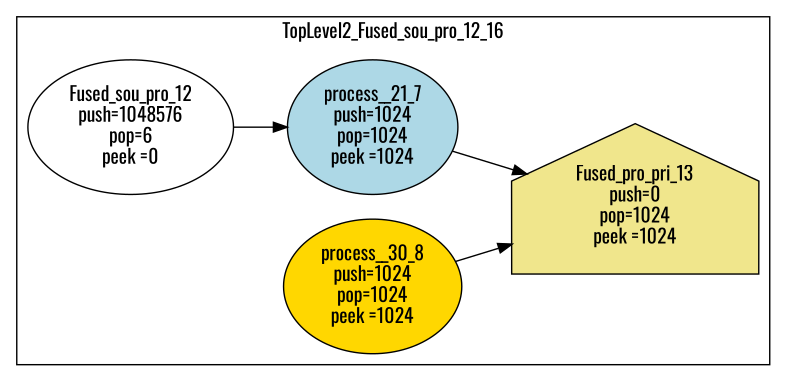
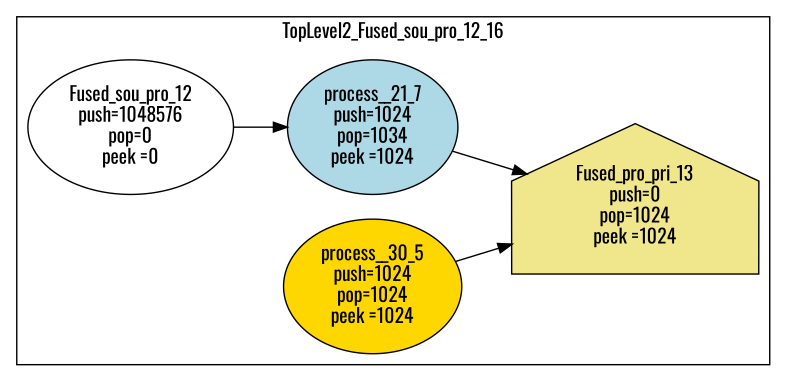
(131, 127) -> (131, 127)
(373, 127) -> (373, 127)
(373, 286) -> (373, 286)
